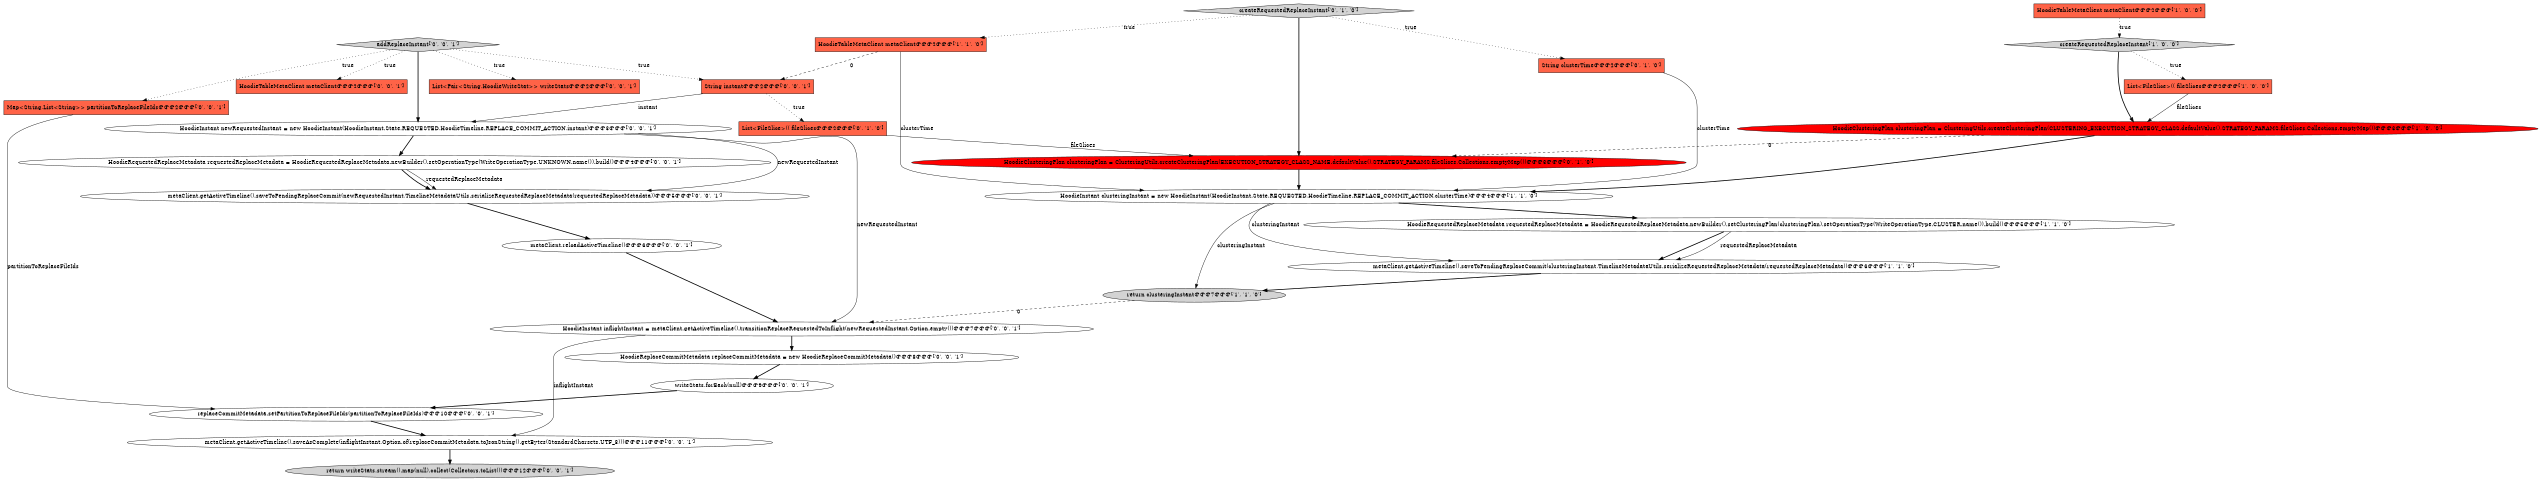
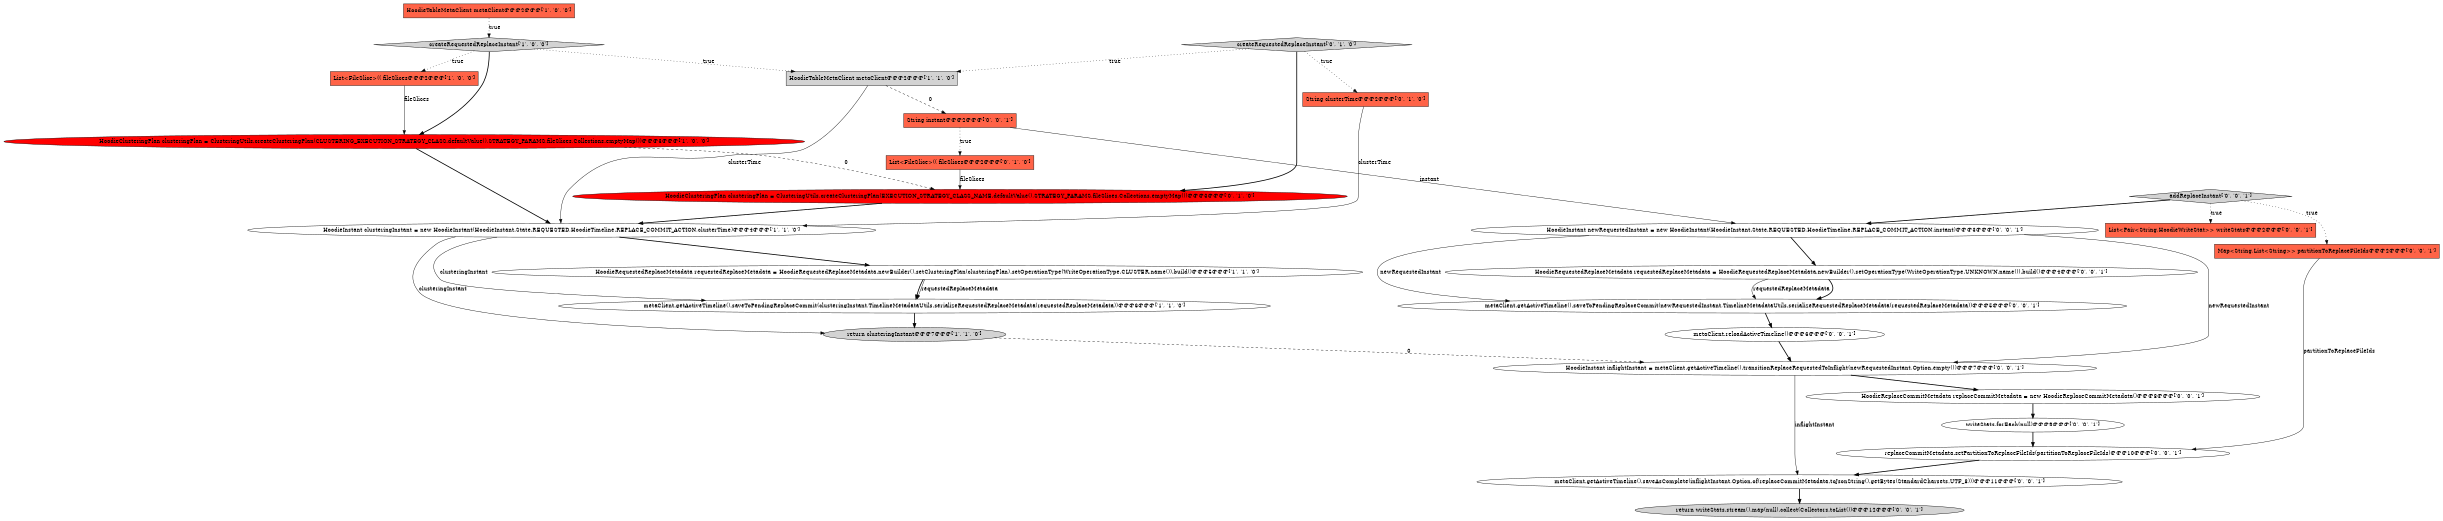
(901, 45) -> (872, 79)
none -> (663, 60)
(575, 64) -> none
(322, 87) -> none
